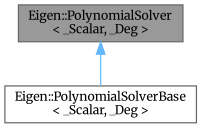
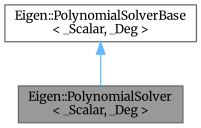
(101, 70) -> (101, 70)
